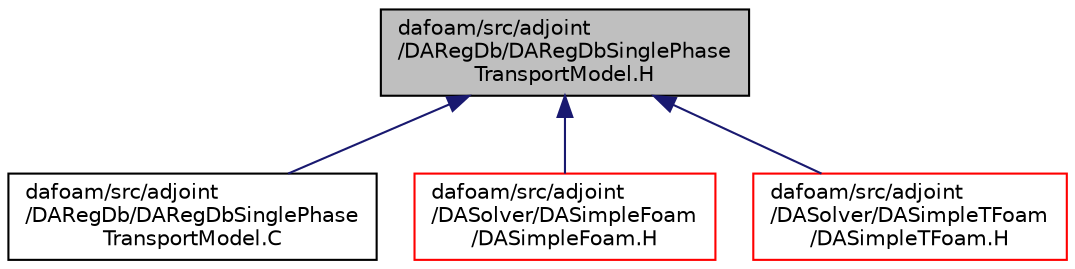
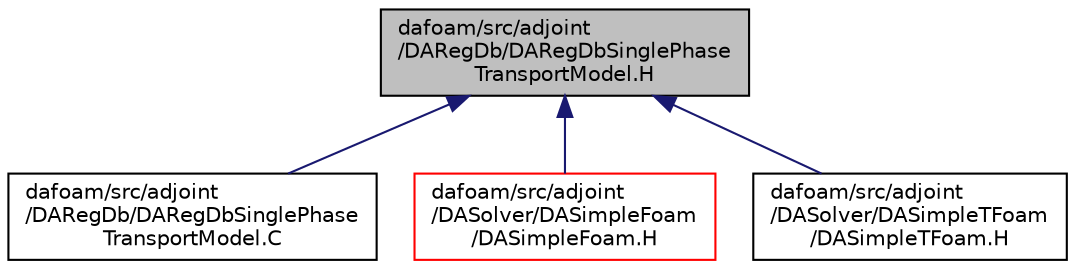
(910, 217) -> (910, 217)
